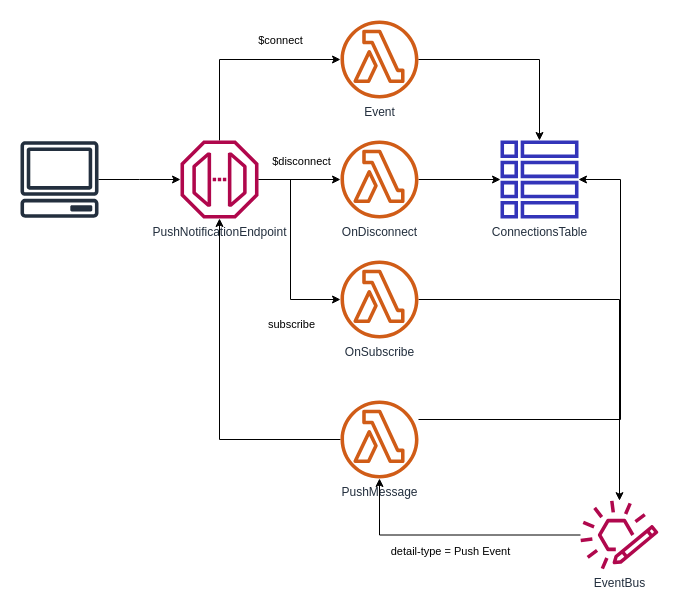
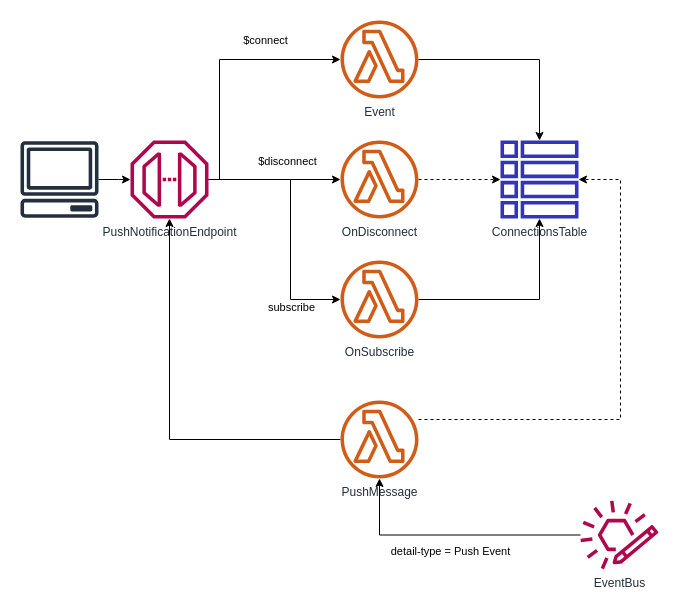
(220, 180) -> (170, 180)
(456, 180) -> (456, 180)
(578, 300) -> (540, 263)
(518, 420) -> (518, 420)
